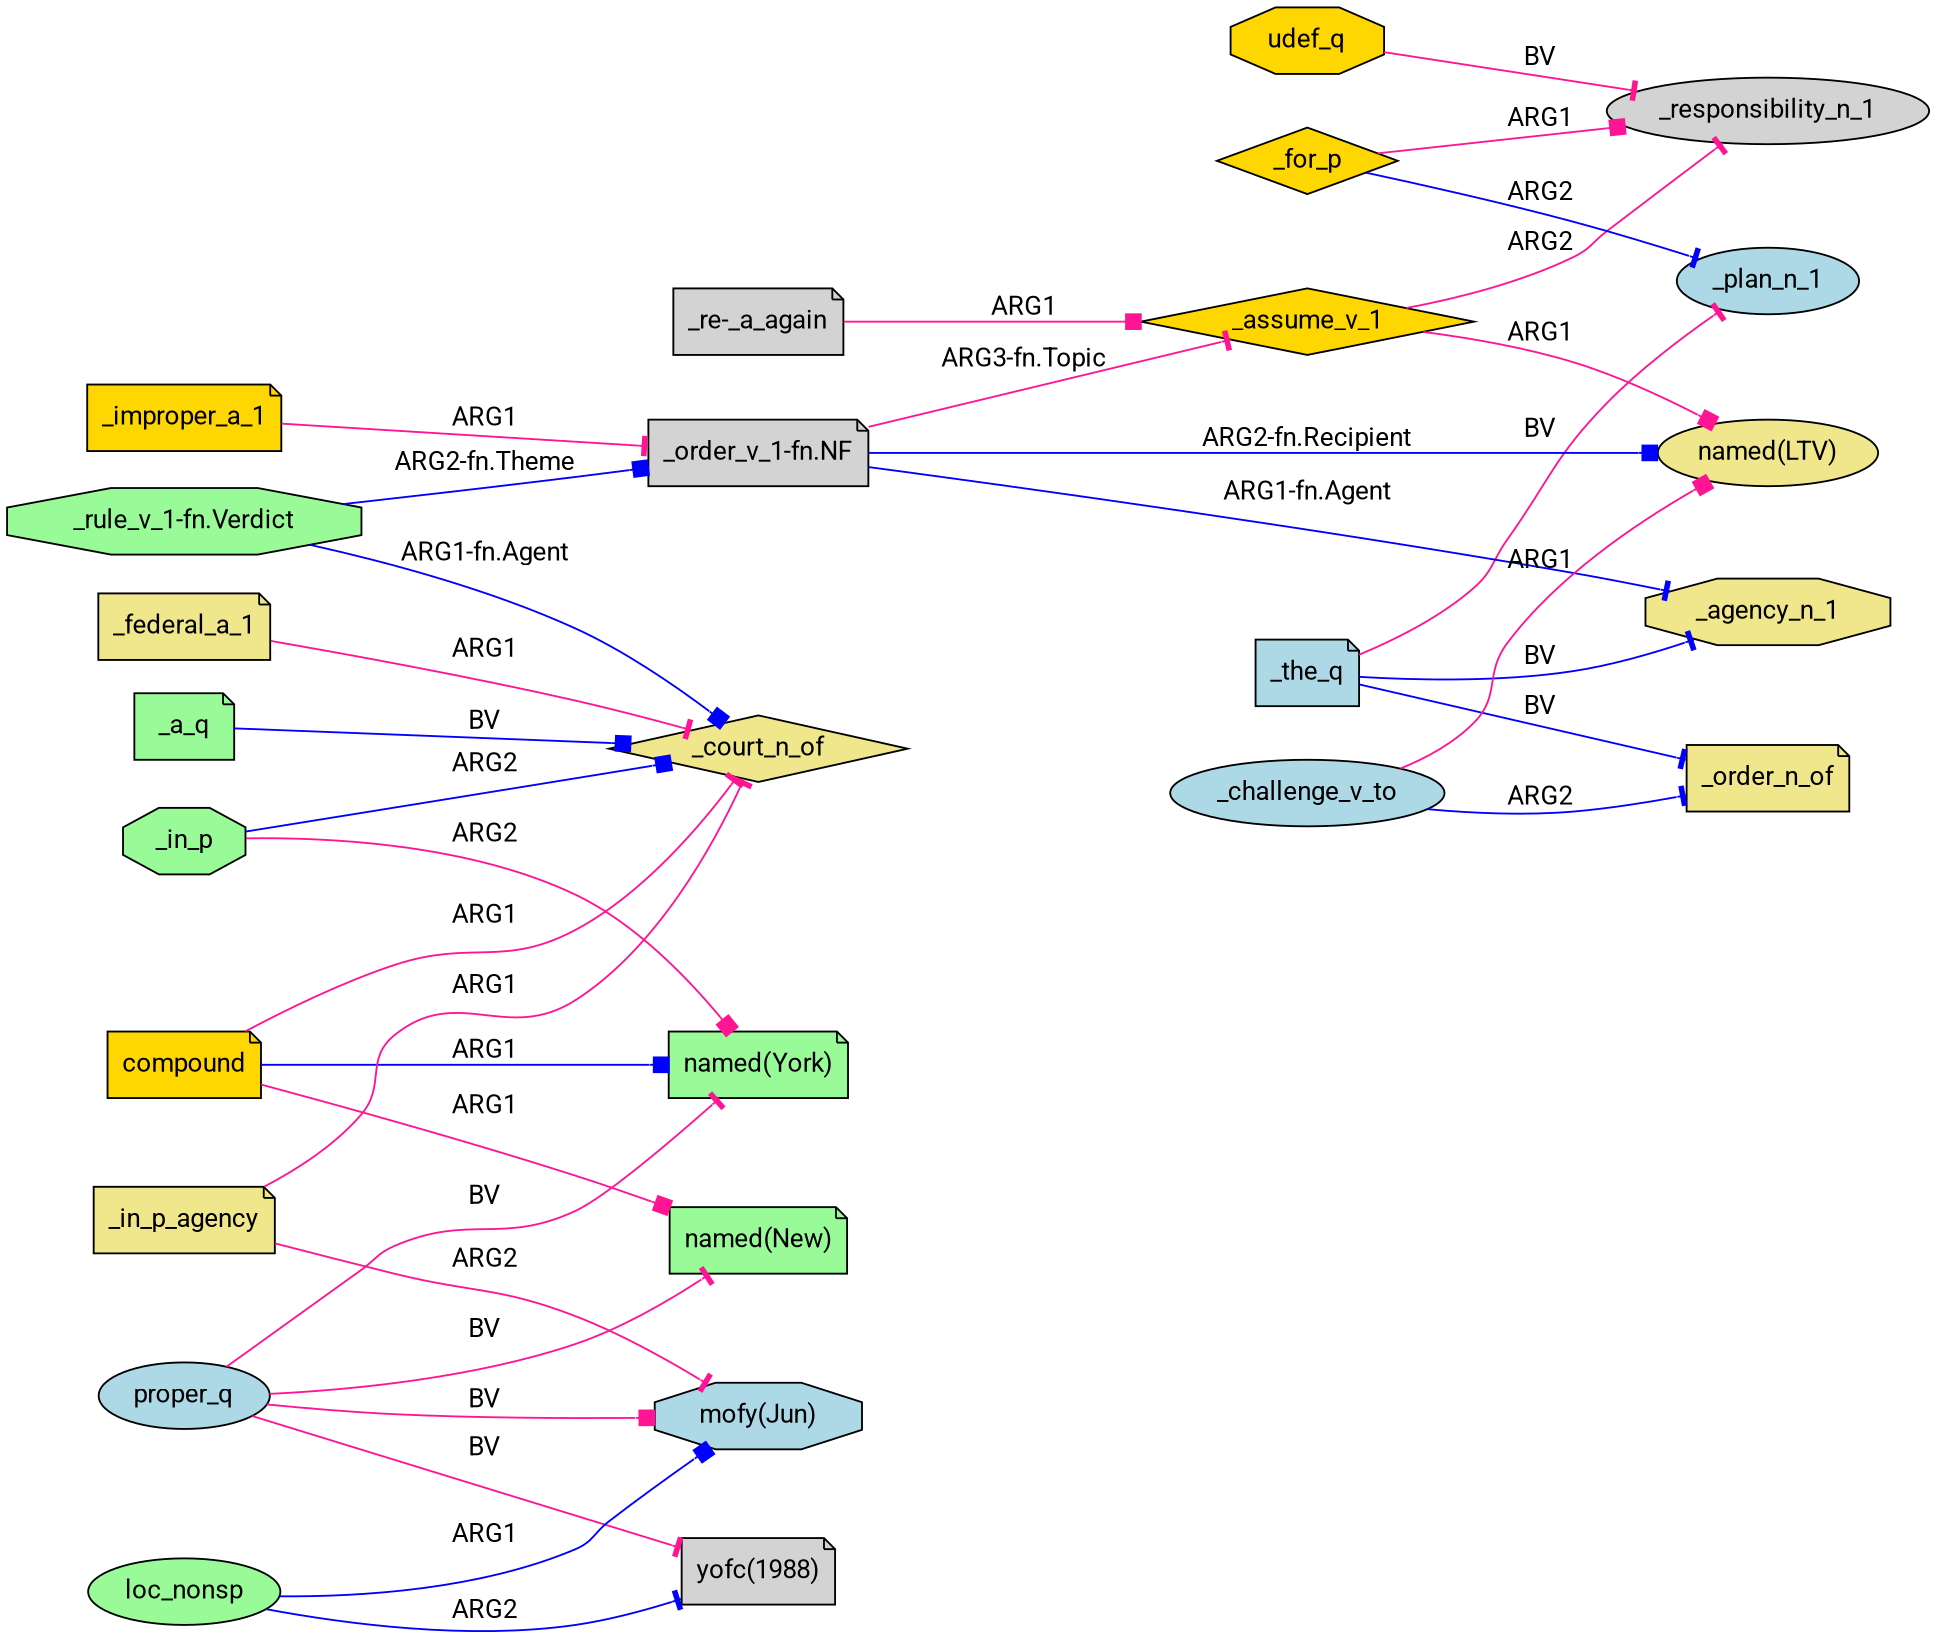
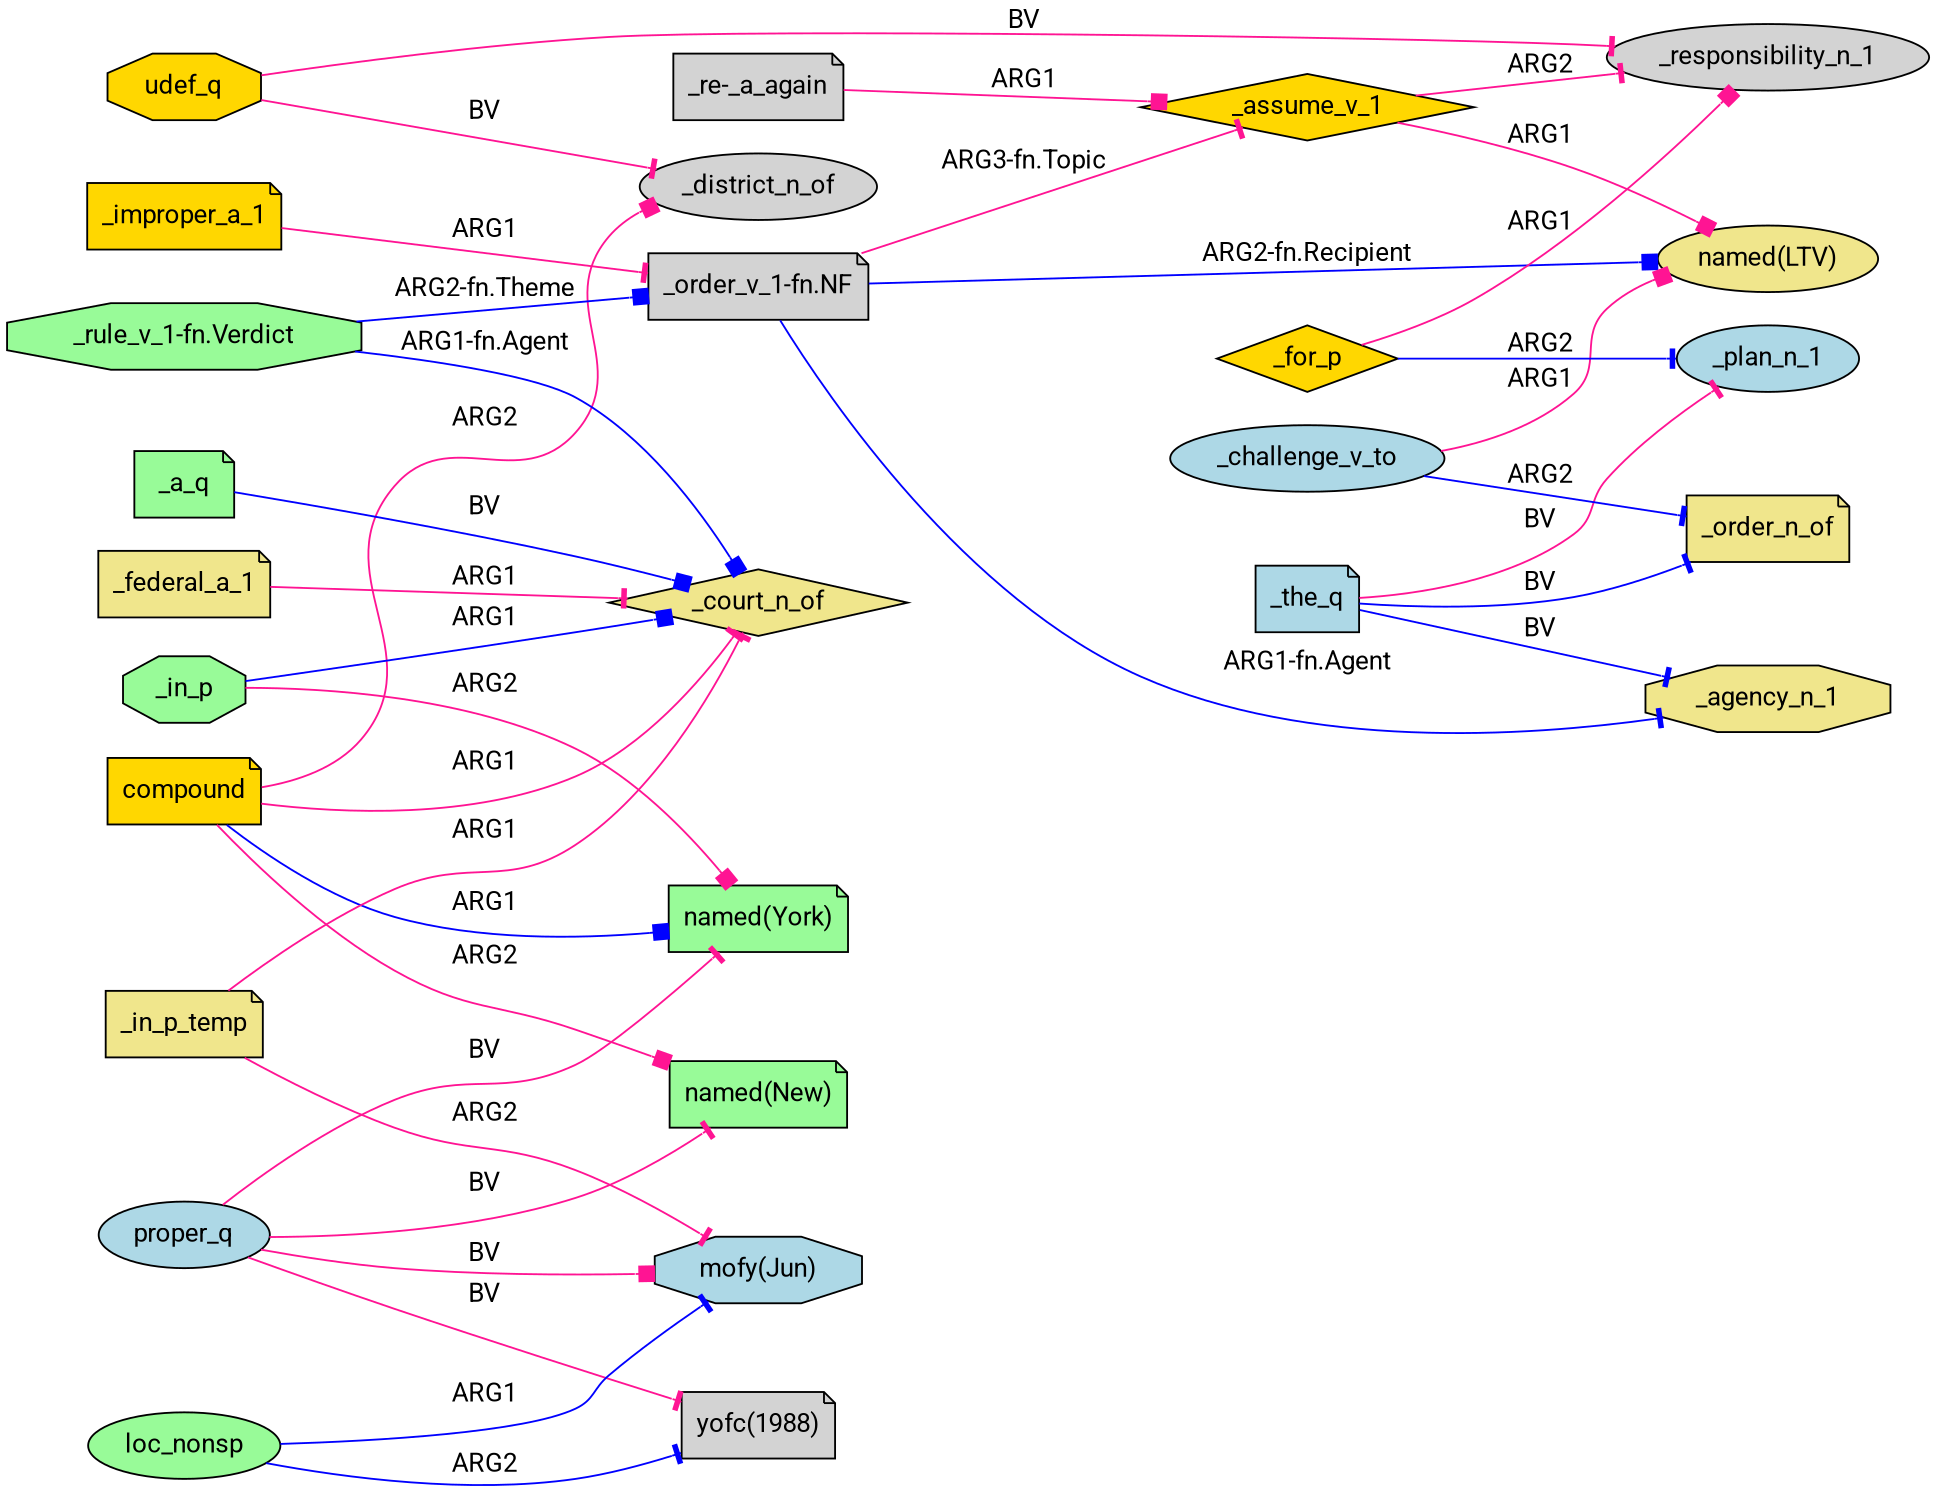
none -> (758, 187)
(485, 764) -> (485, 618)
(485, 1106) -> (485, 957)
(184, 1220) -> (184, 1024)
(503, 1573) -> (510, 1426)
